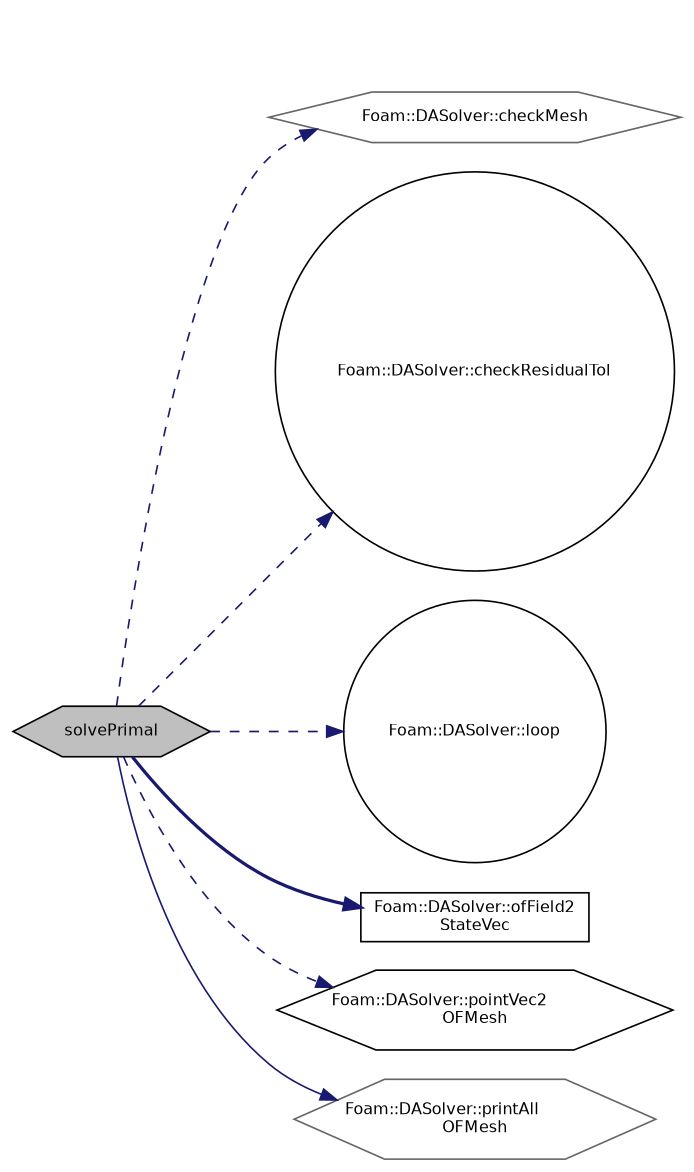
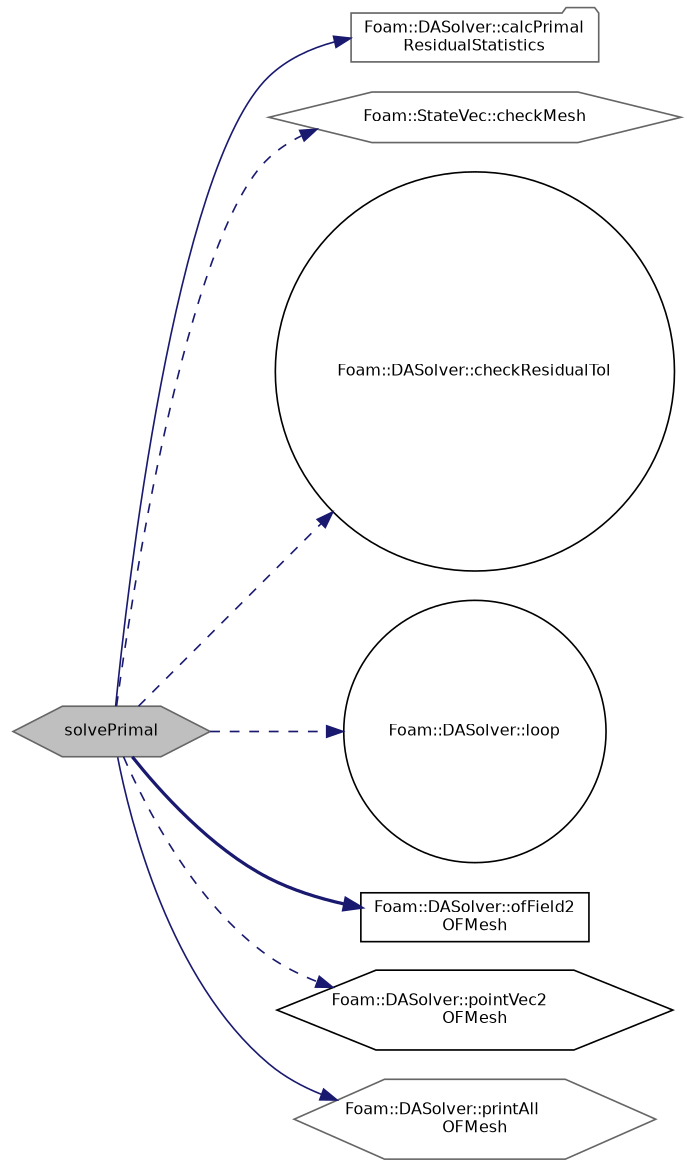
none -> (475, 37)
(475, 117) -> (475, 117)
(112, 731) -> (112, 731)
(475, 917) -> (475, 917)
